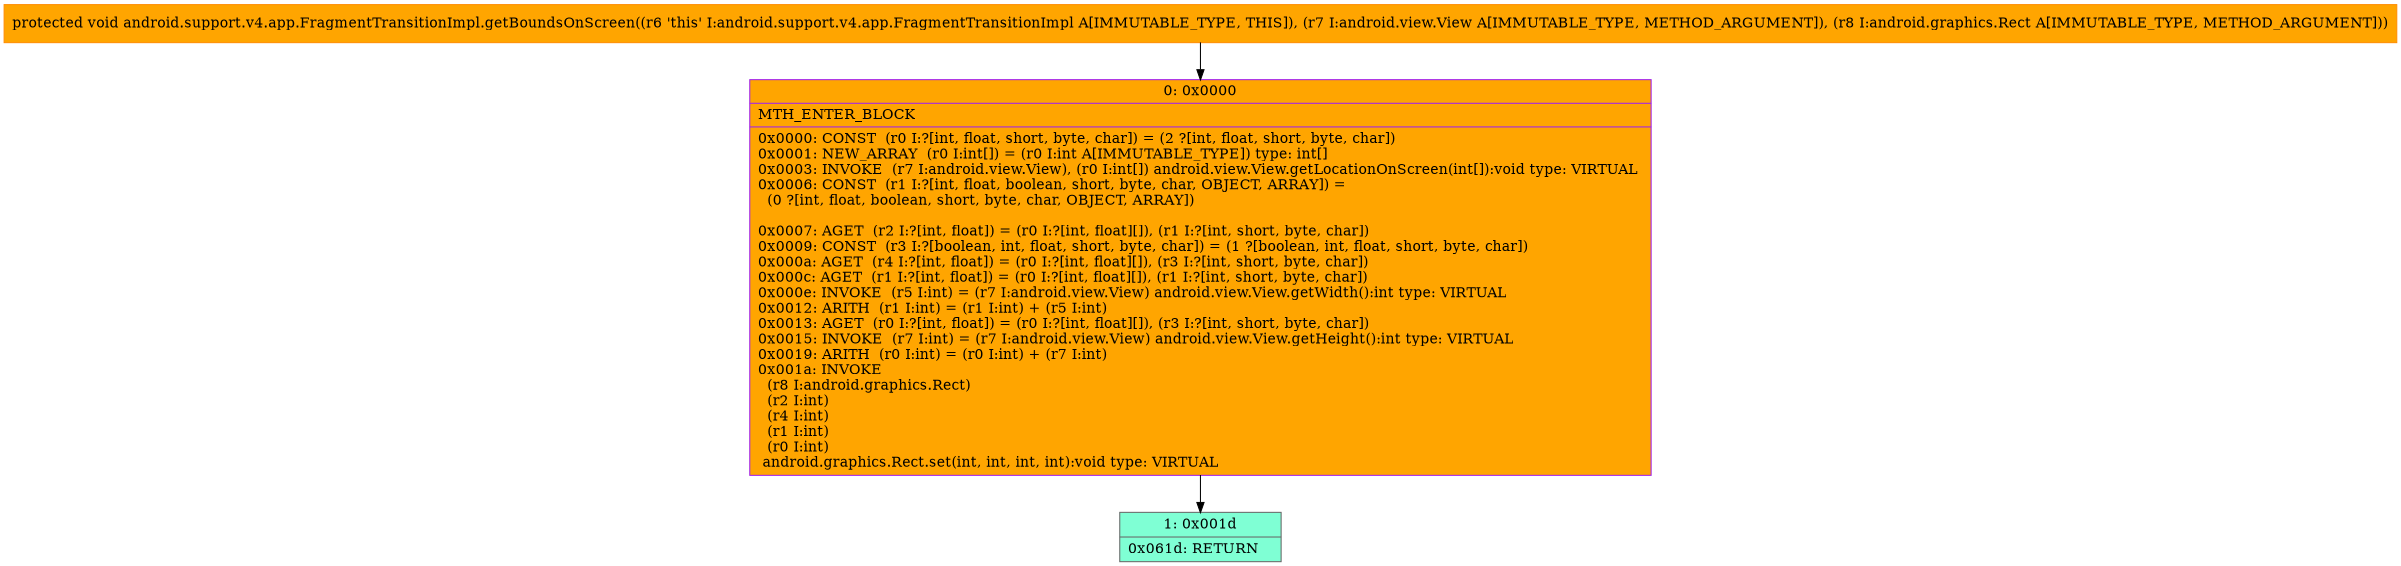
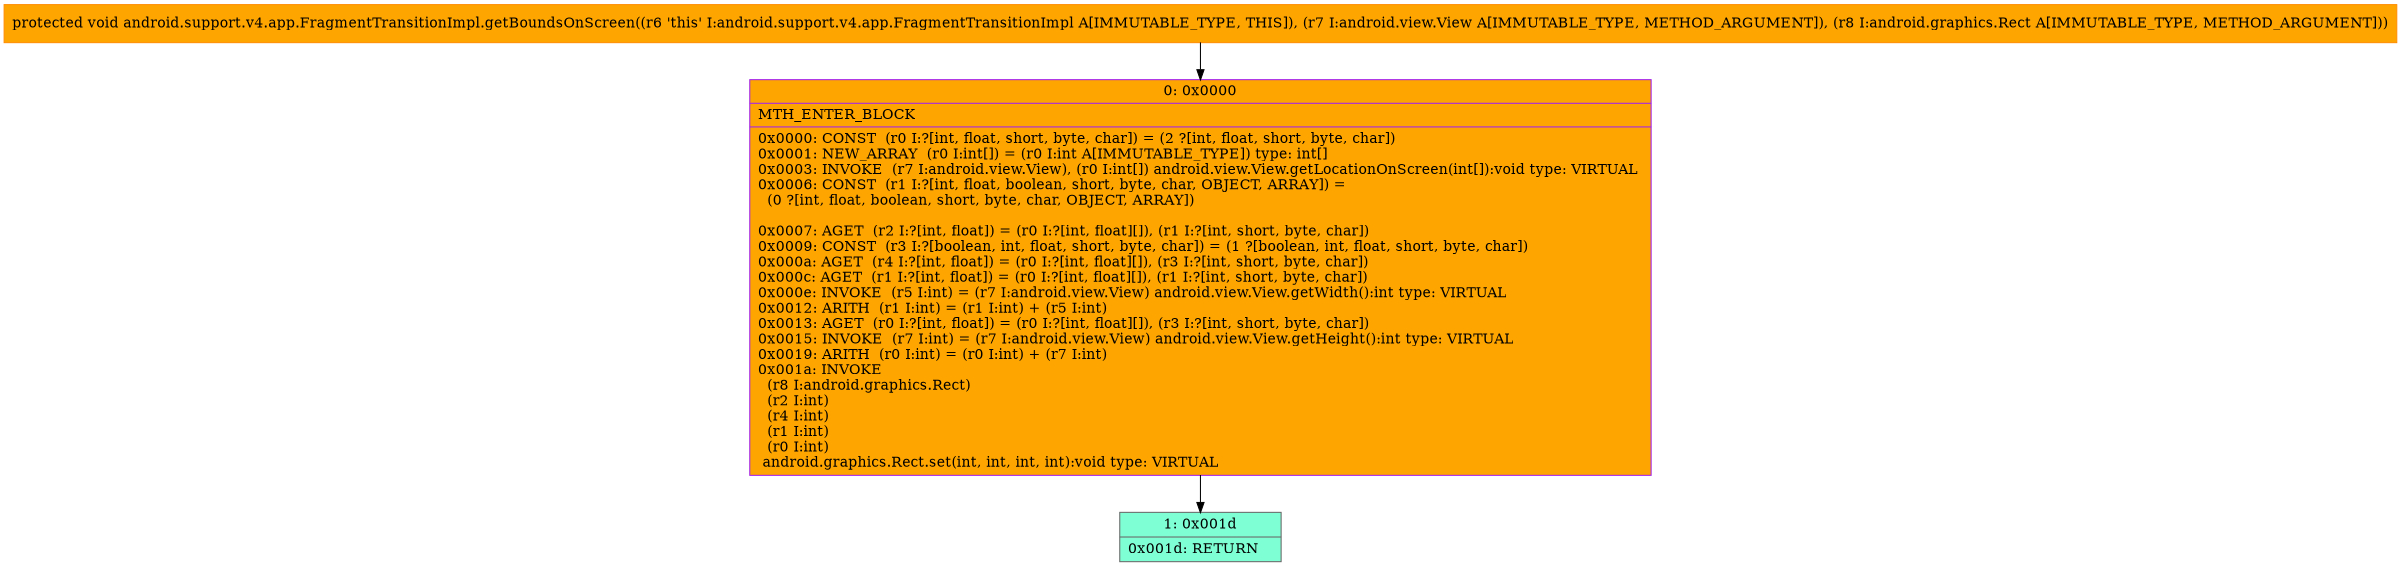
(1200, 549) -> (1200, 549)
